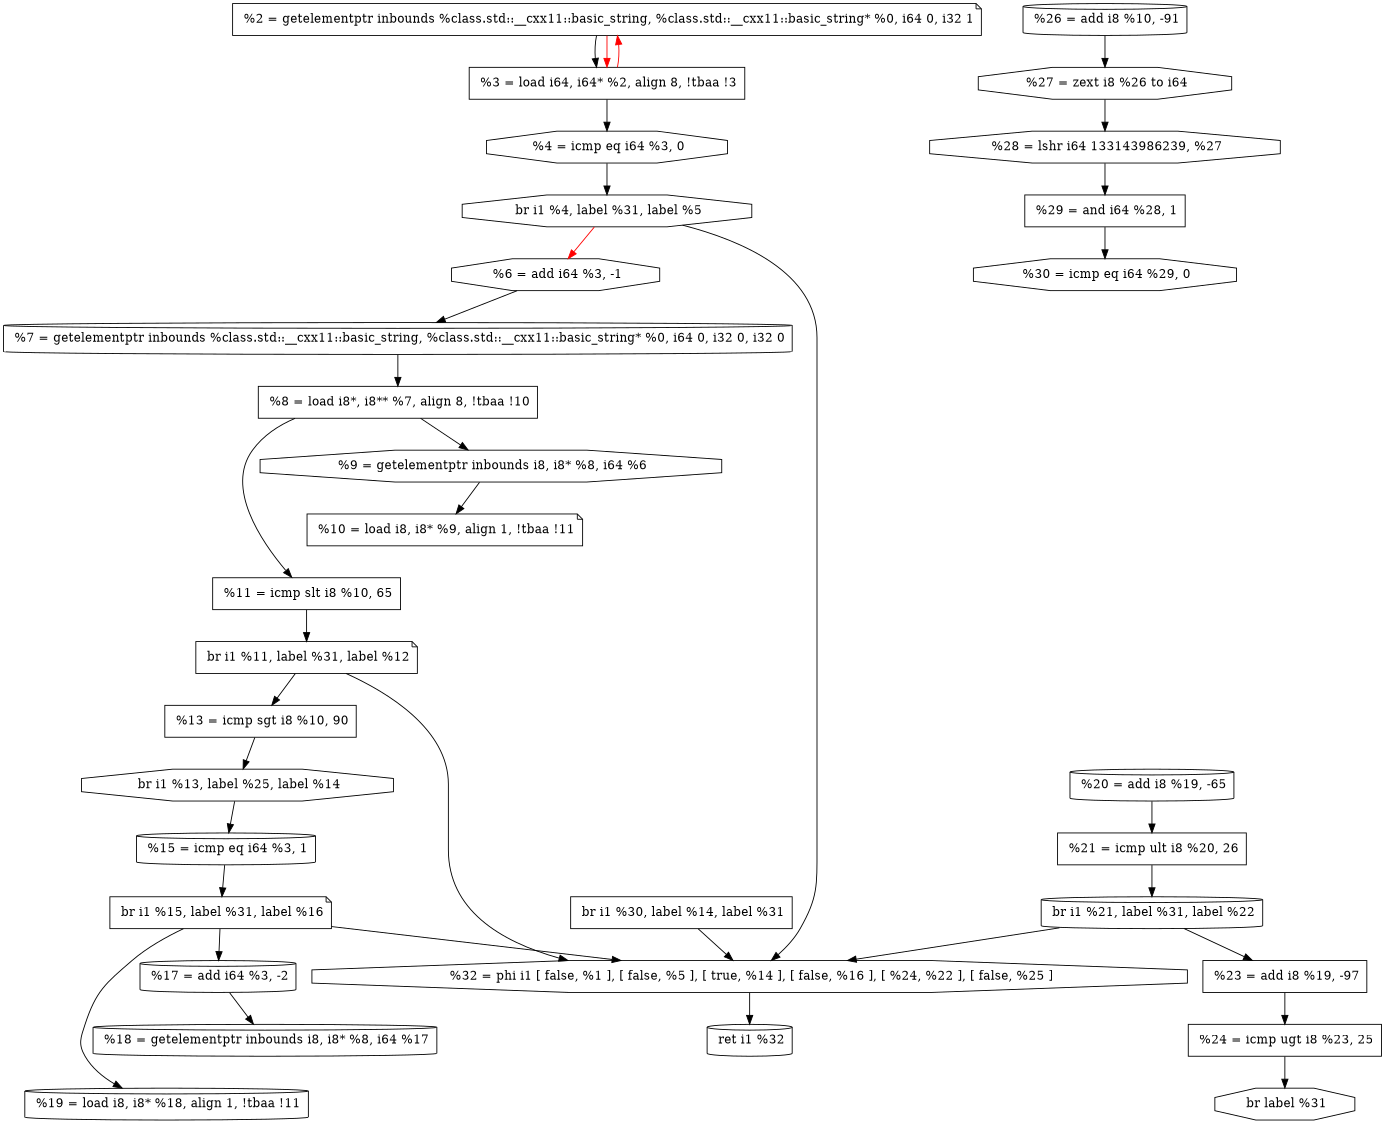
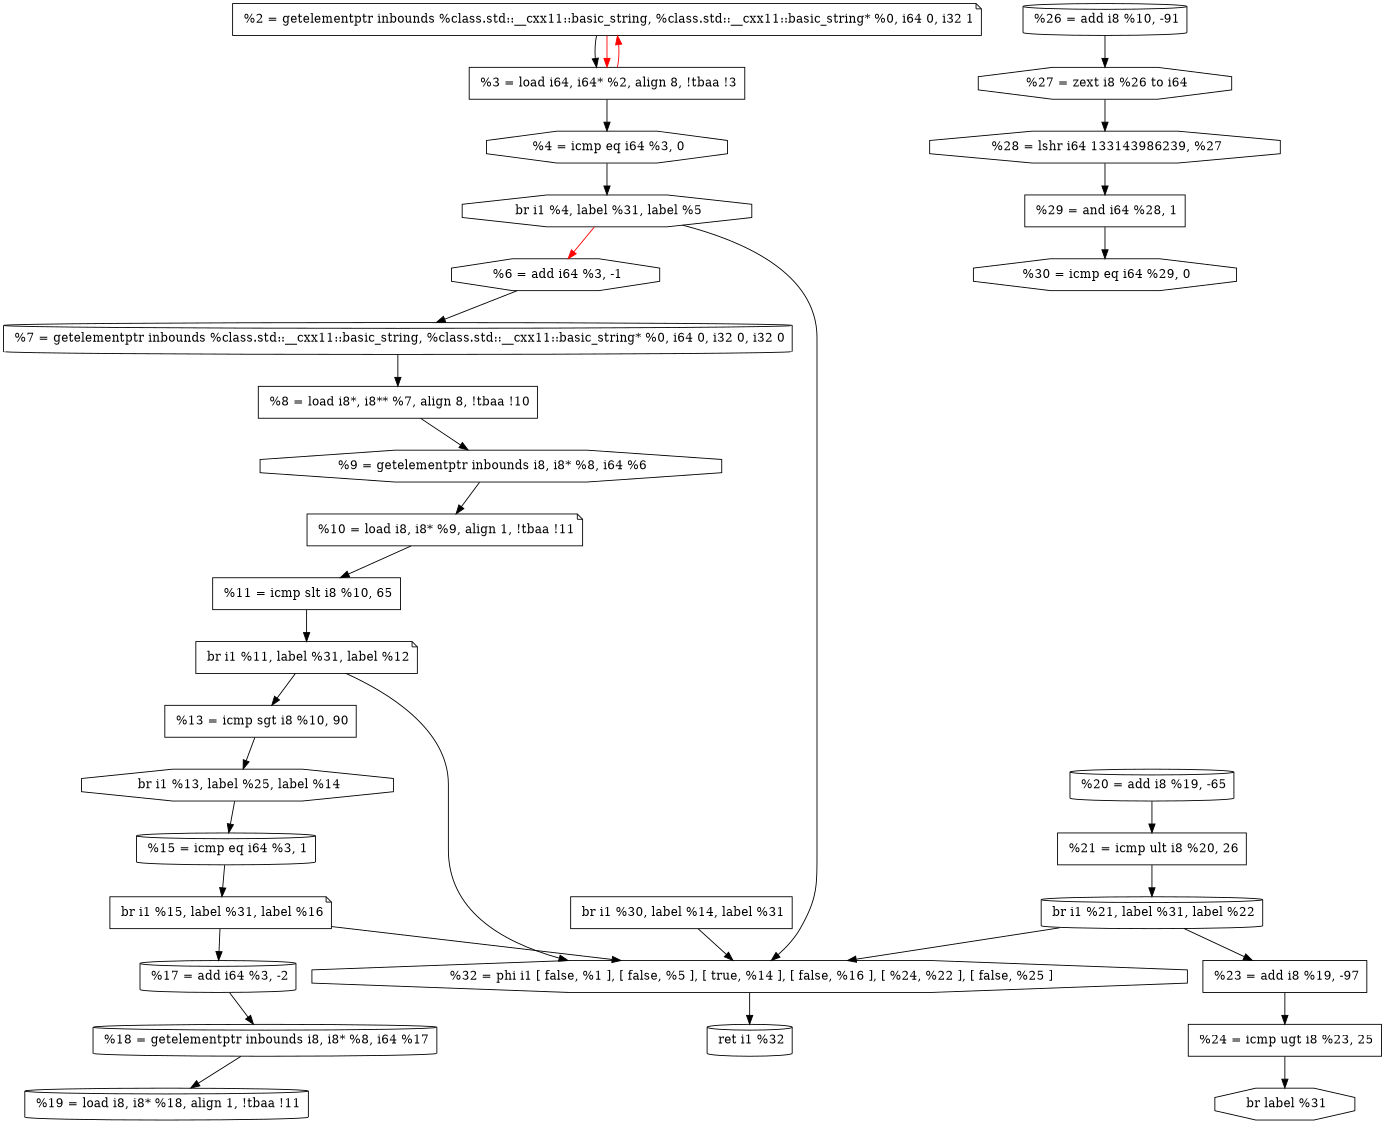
(243, 488) -> (380, 560)
(99, 994) -> (220, 1070)
